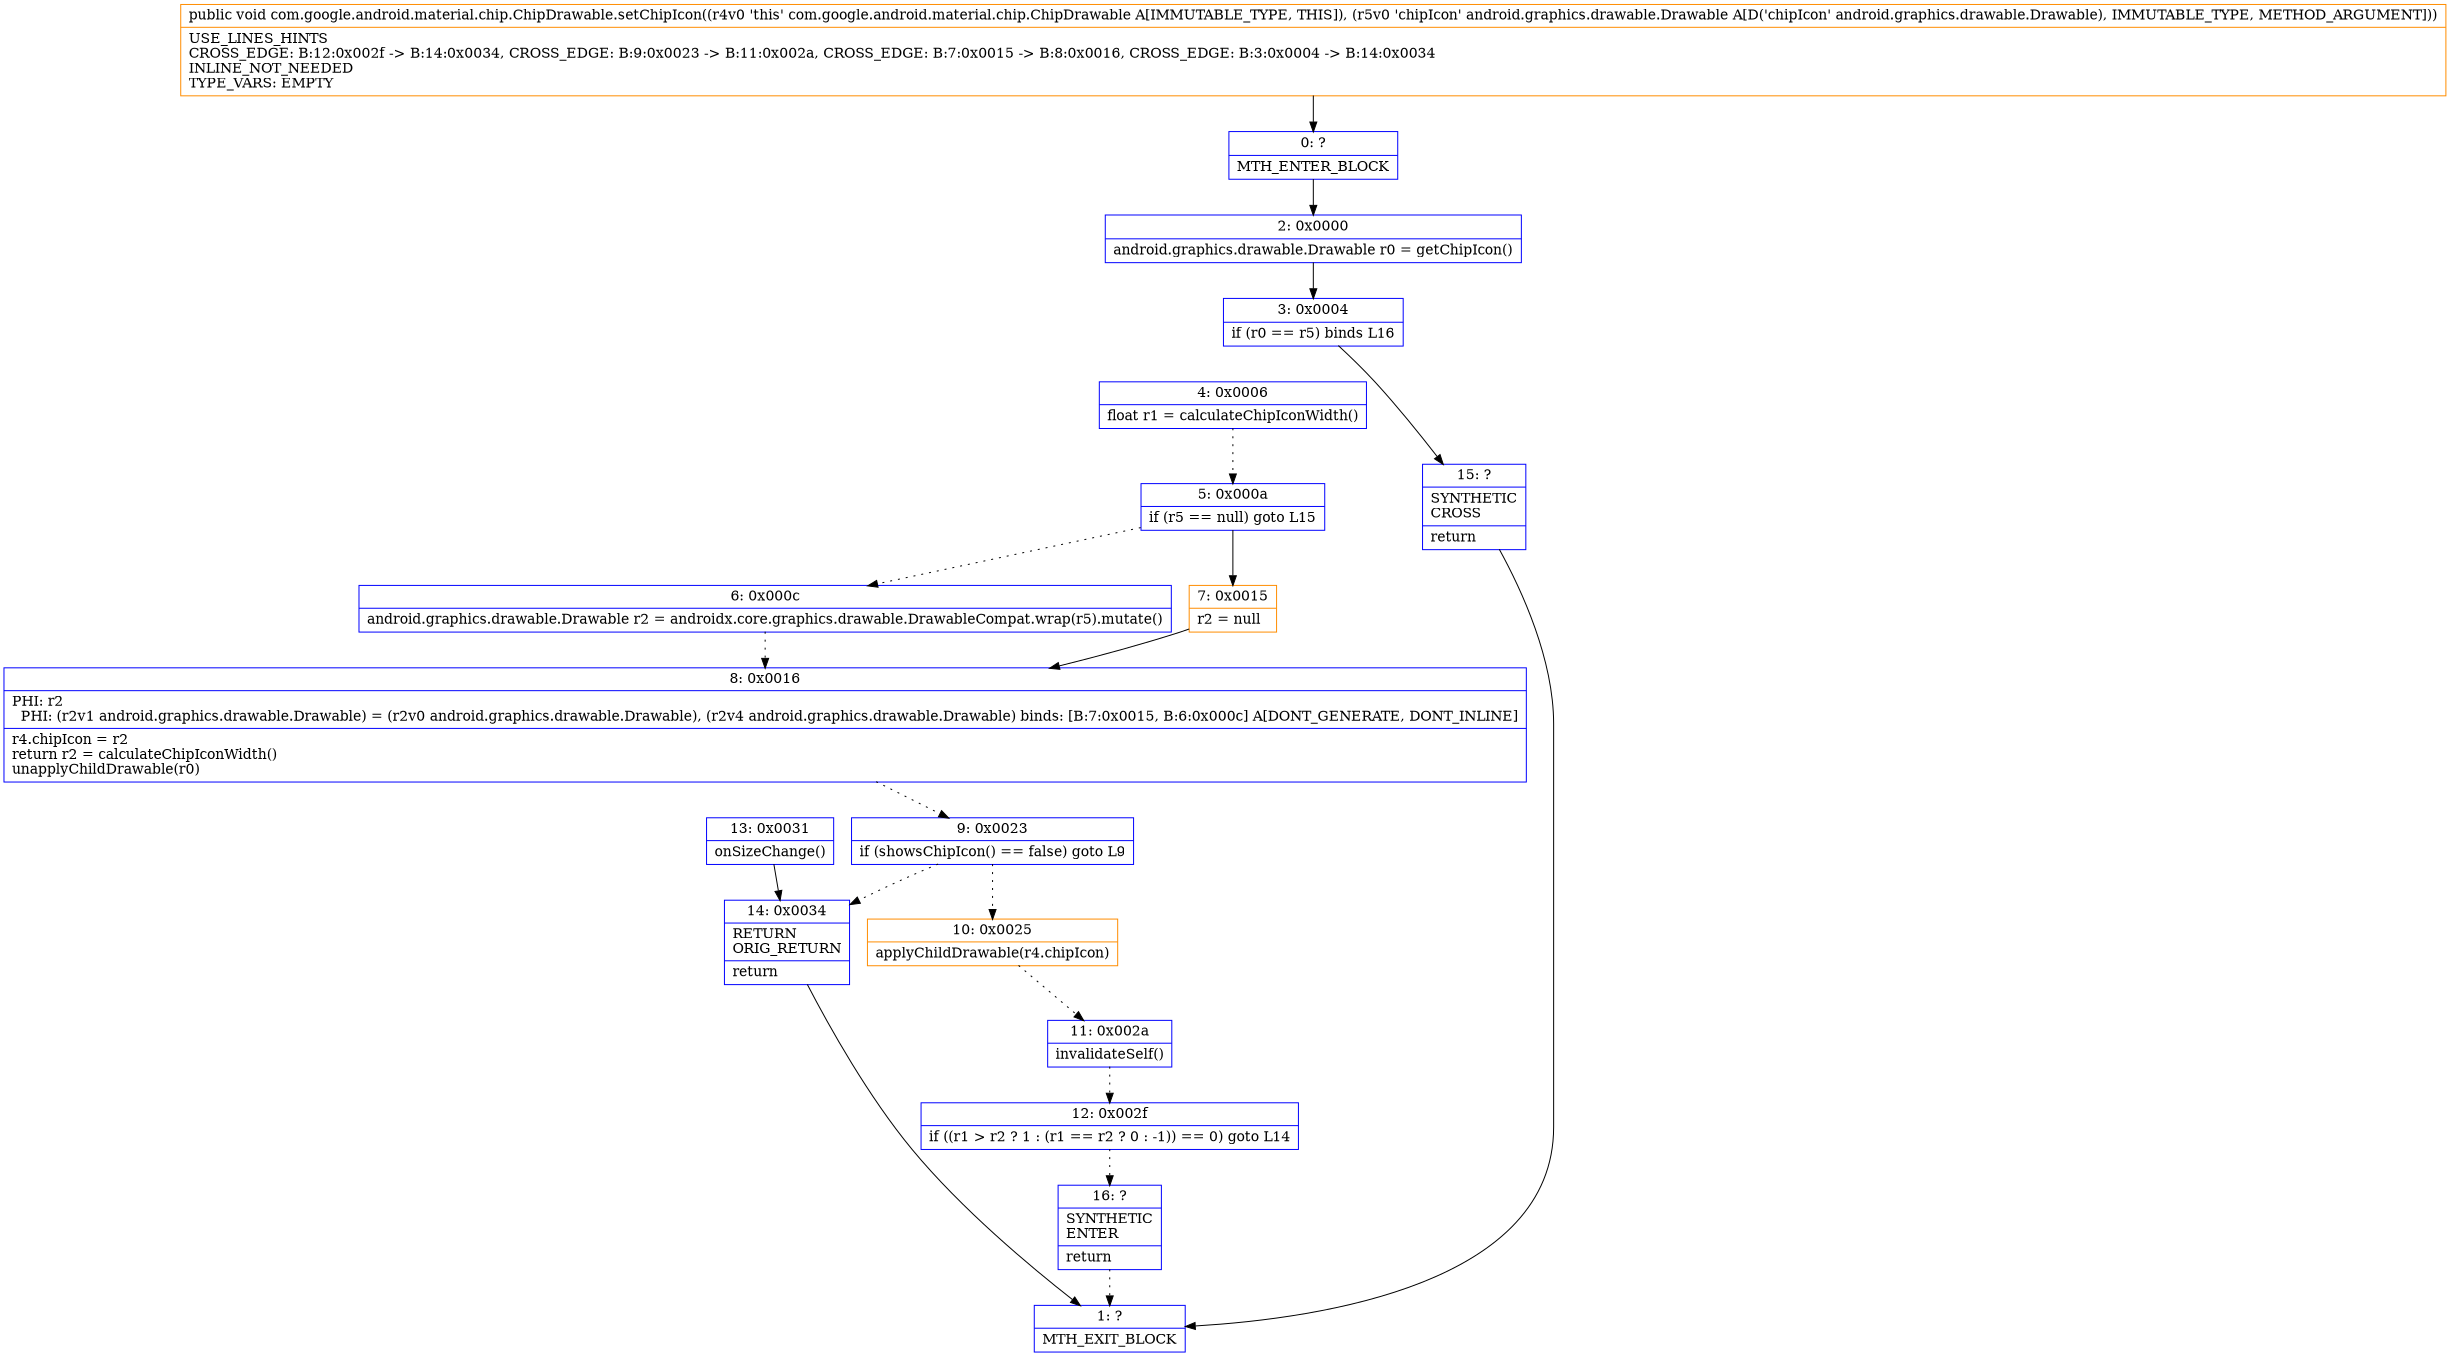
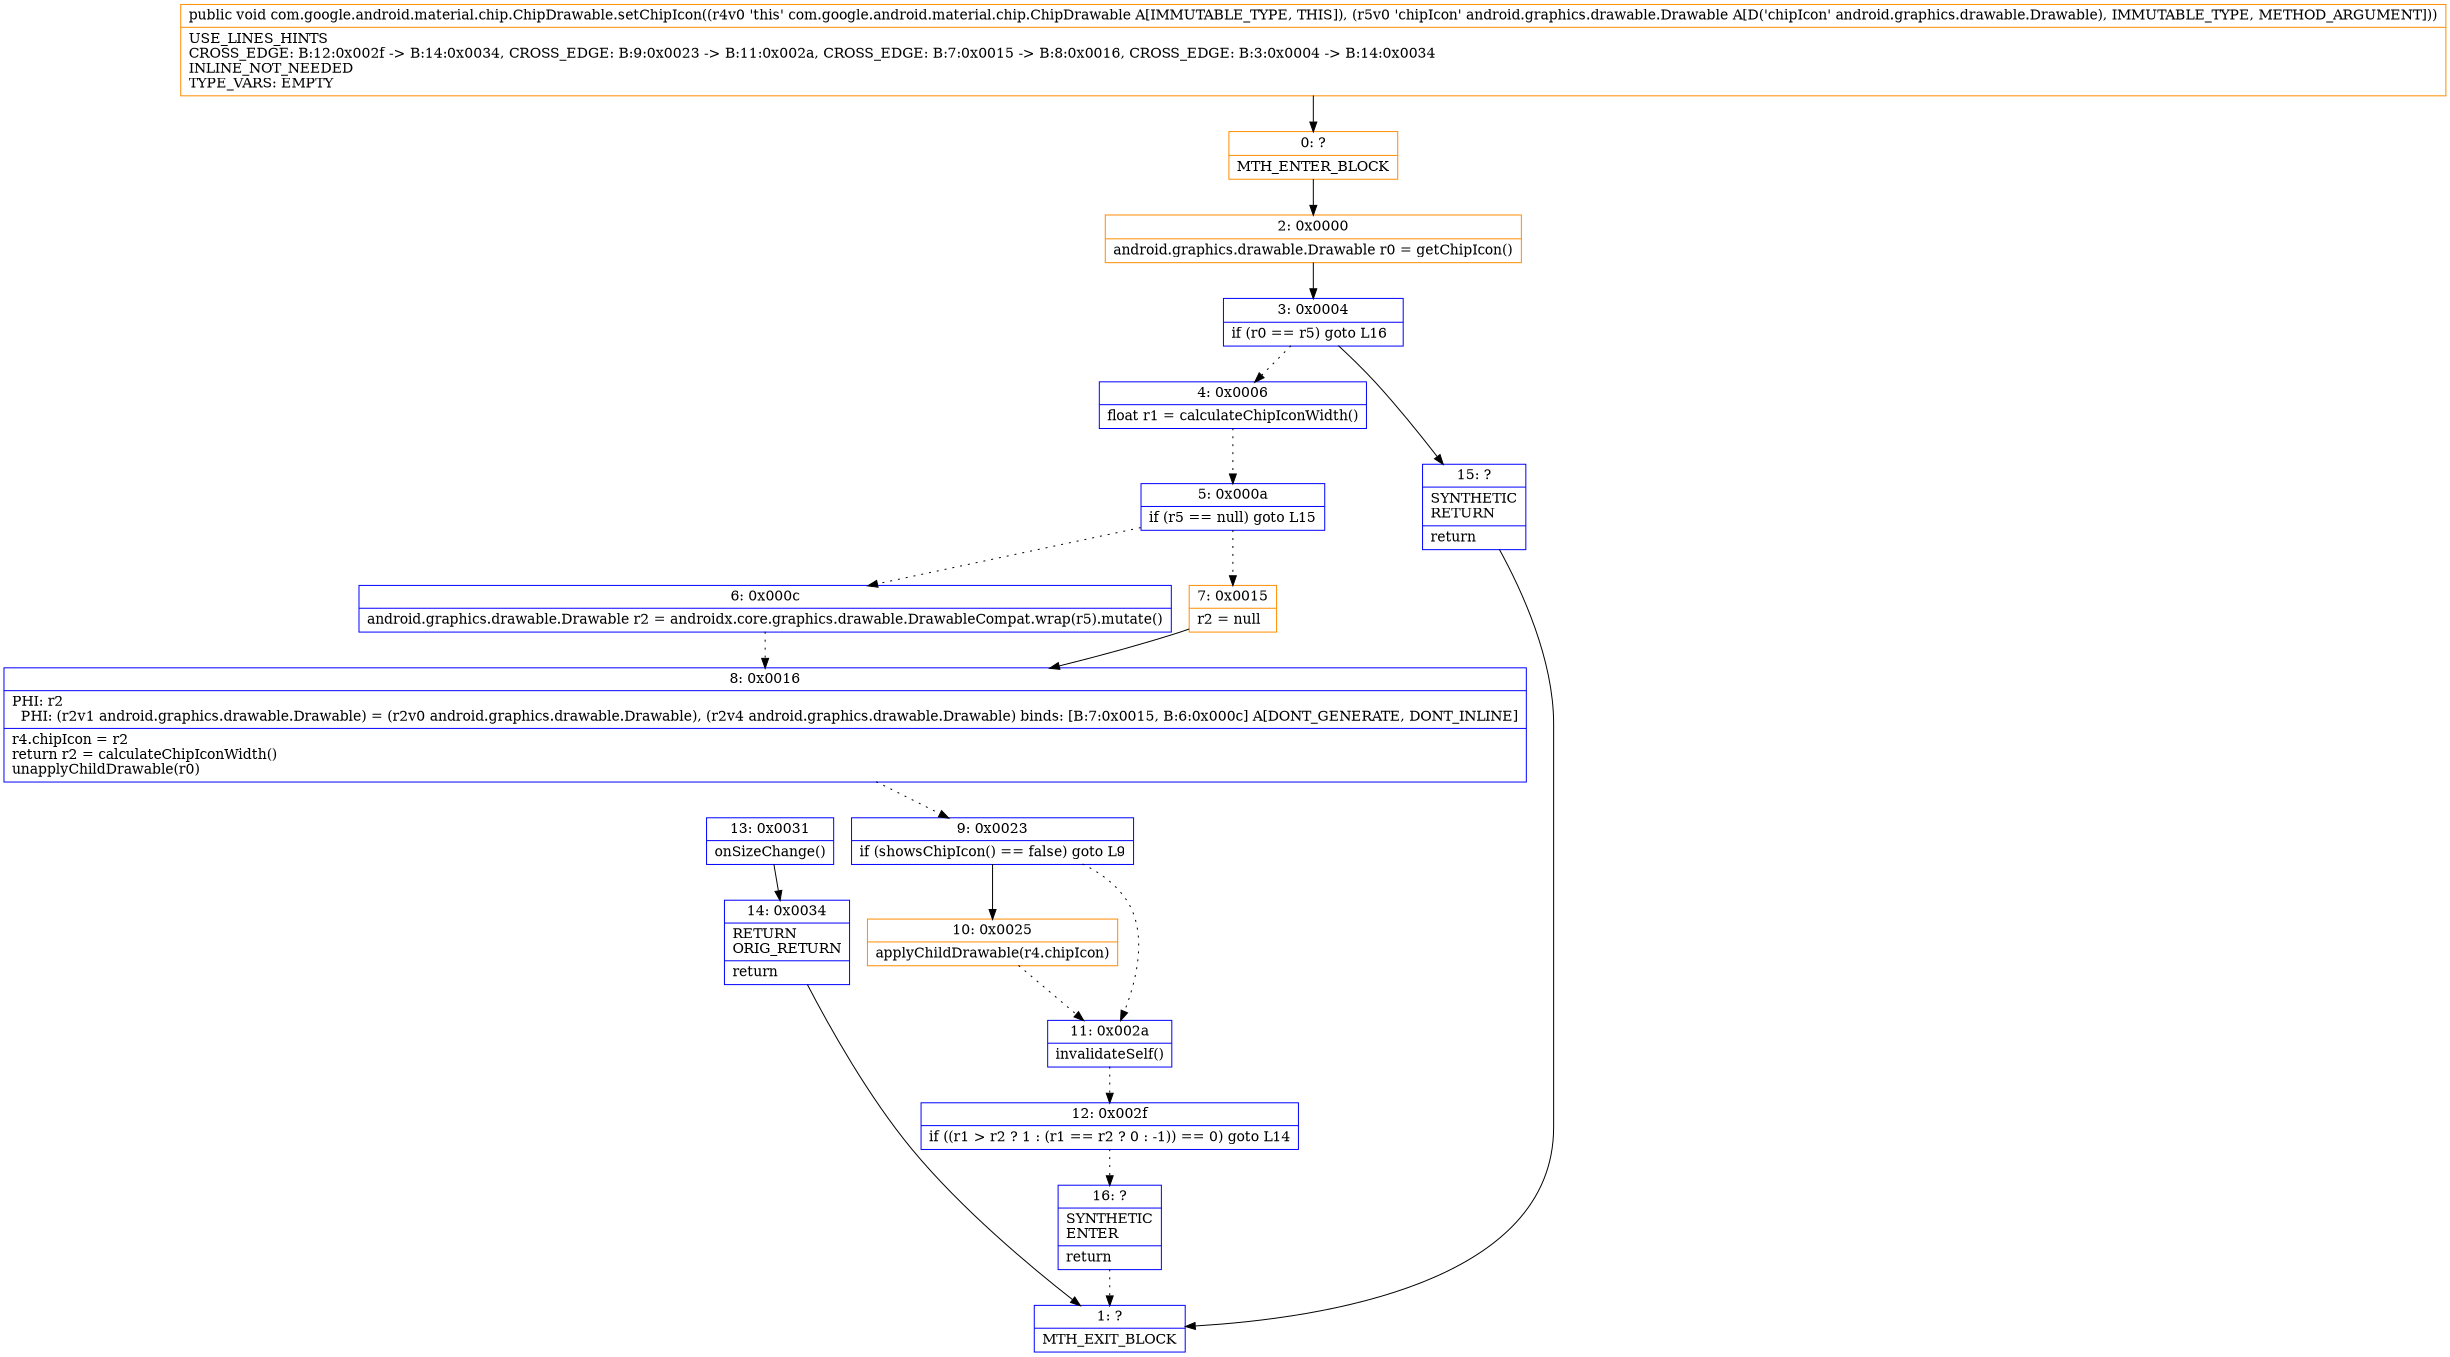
(1313, 155) -> (1313, 155)
(1313, 239) -> (1313, 239)
(1313, 334) -> (1309, 334)
none -> (1276, 360)
(1456, 513) -> (1463, 513)
(1233, 553) -> (1233, 553)
(898, 881) -> (1137, 927)
(993, 887) -> (993, 887)
